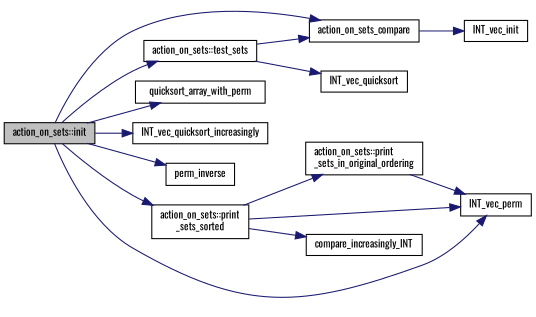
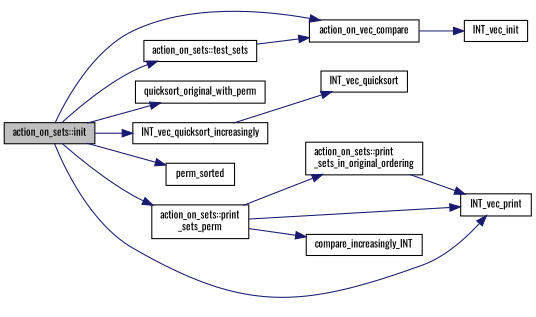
(364, 31) -> (364, 31)
(282, 66) -> (277, 109)
(200, 92) -> (200, 92)
(200, 174) -> (200, 174)
(496, 205) -> (496, 205)
(200, 222) -> (200, 222)
